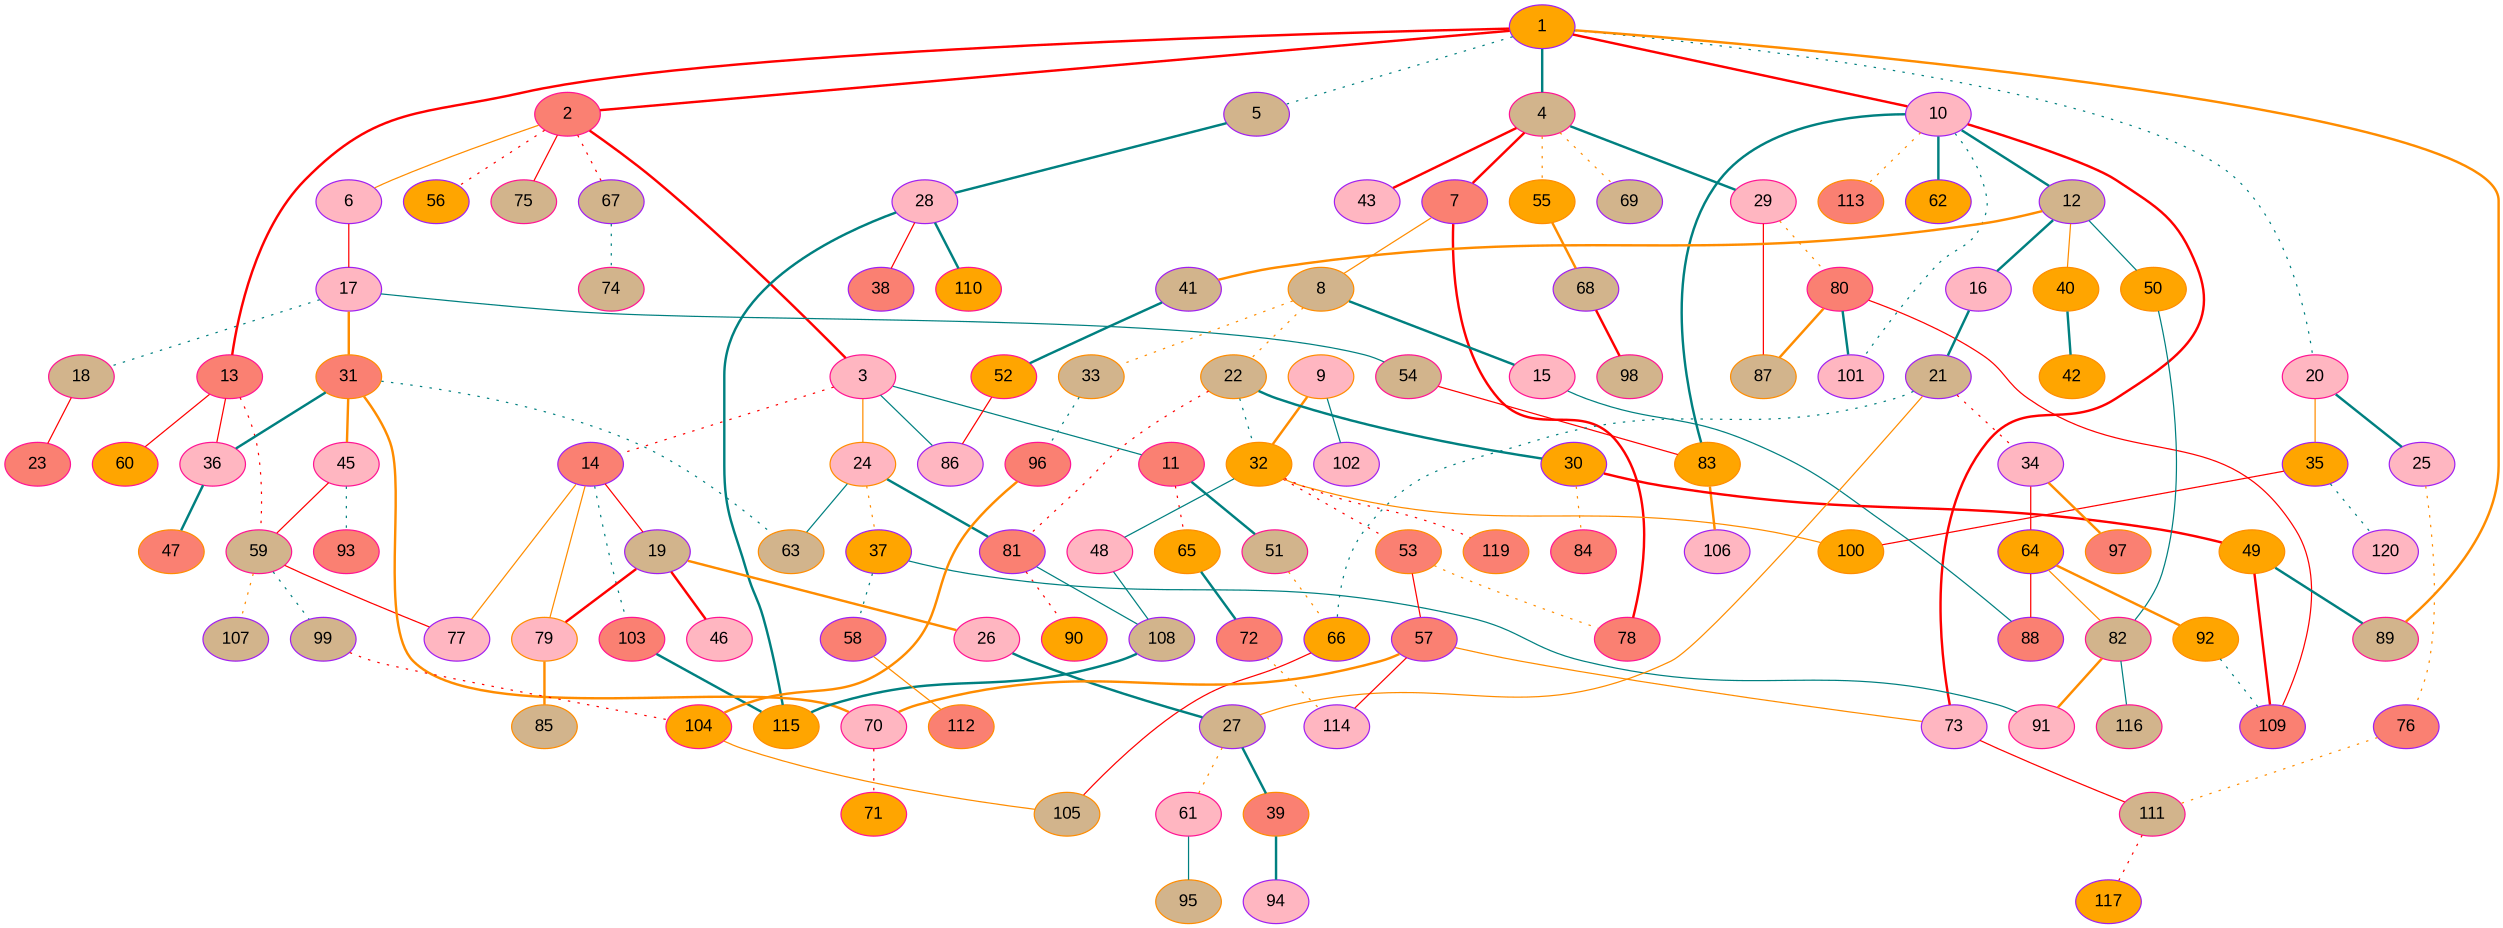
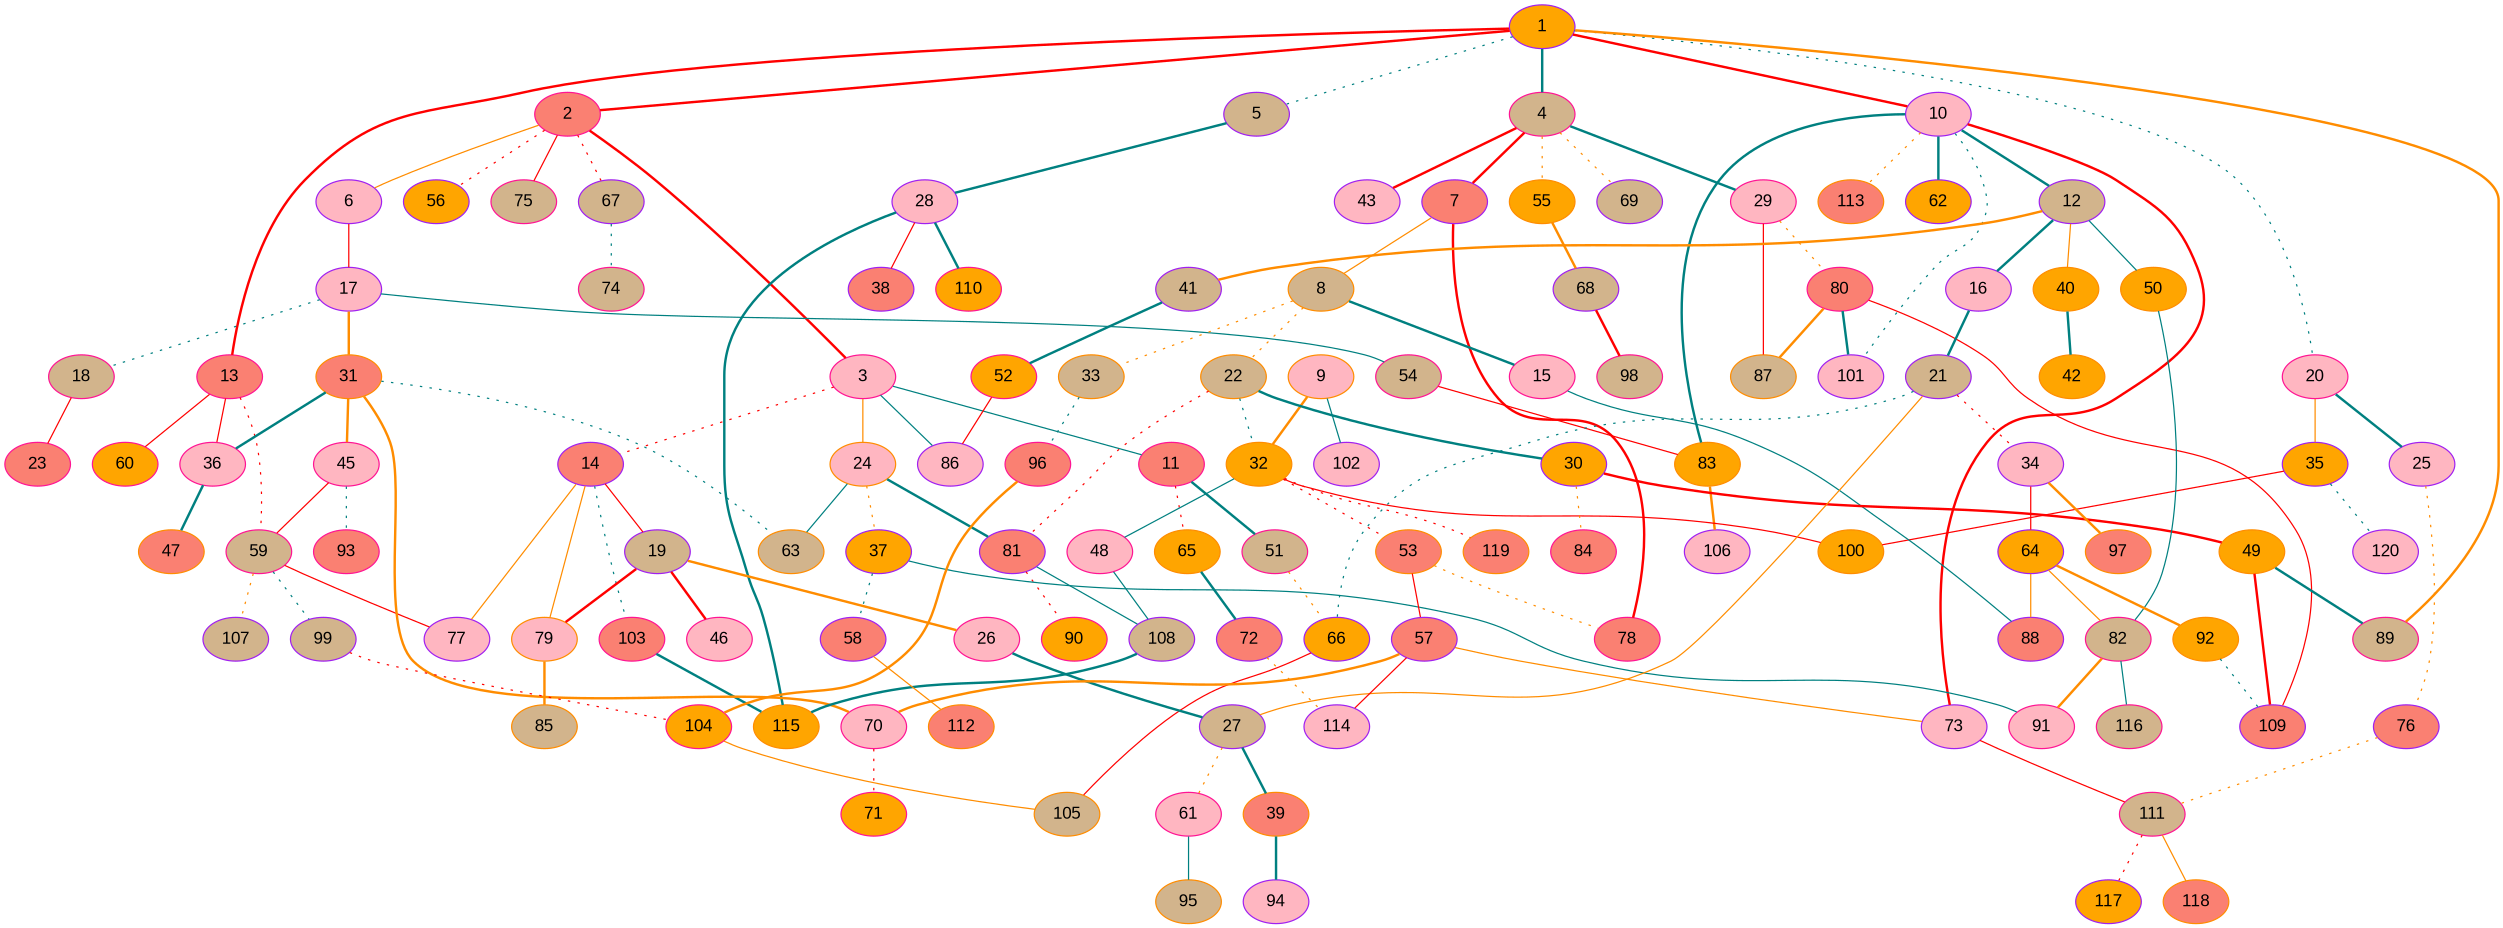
(1551, 516) -> (1551, 516)
(2031, 596) -> (2031, 596)
none -> (2196, 902)
